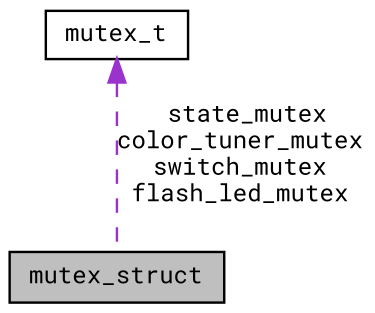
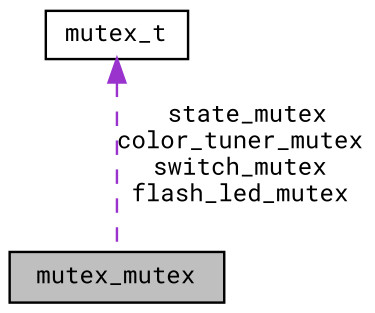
(117, 277) -> (117, 277)
